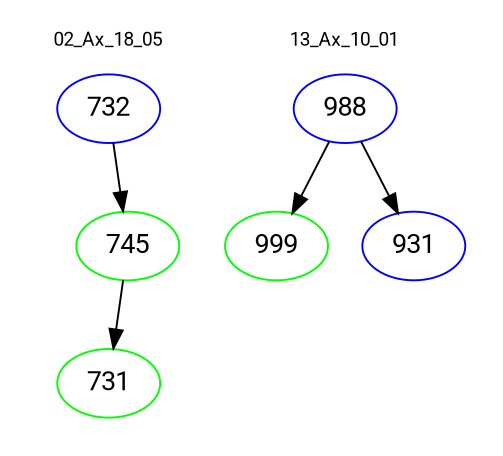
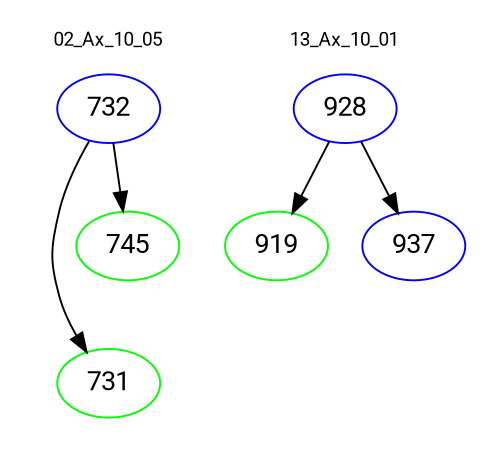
(109, 41) -> (109, 41)
(345, 109) -> (345, 109)
(277, 246) -> (277, 246)
(414, 246) -> (414, 246)
(120, 305) -> (54, 237)
